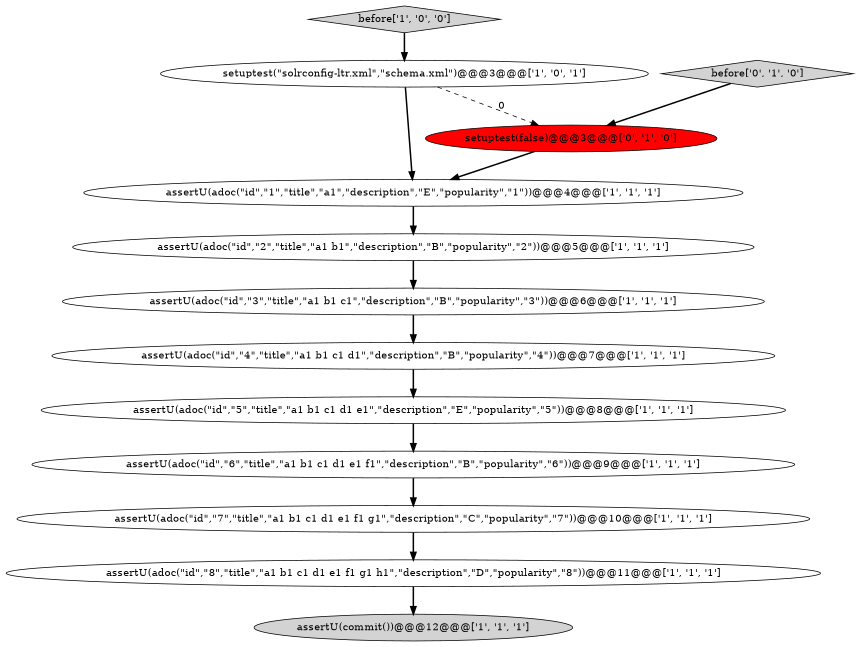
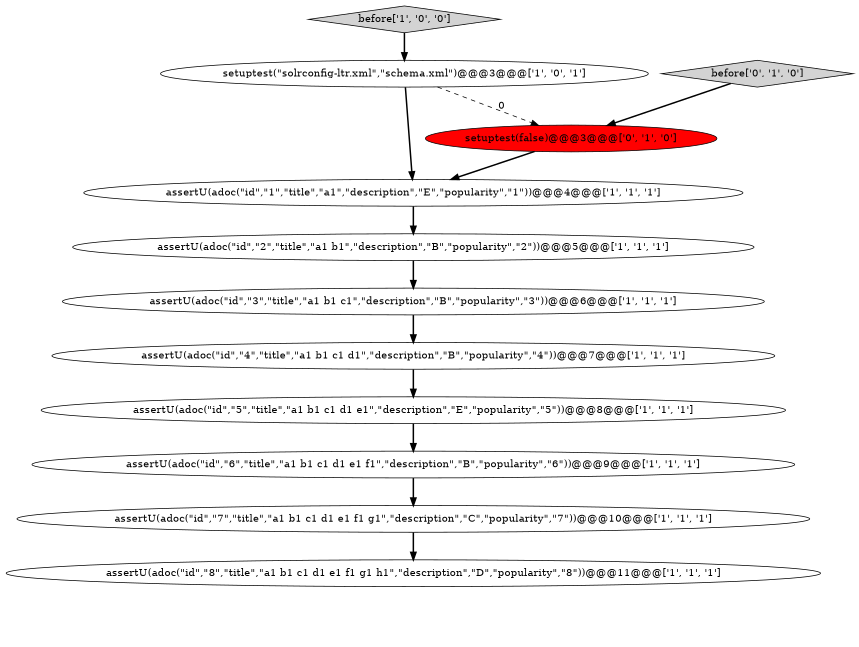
(413, 628) -> none
